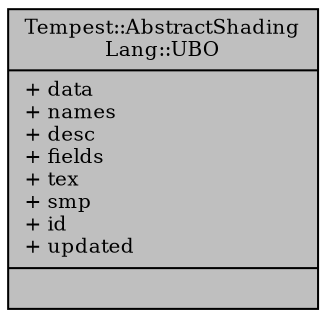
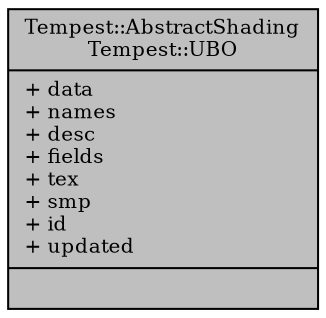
(163, 50) -> (163, 50)
